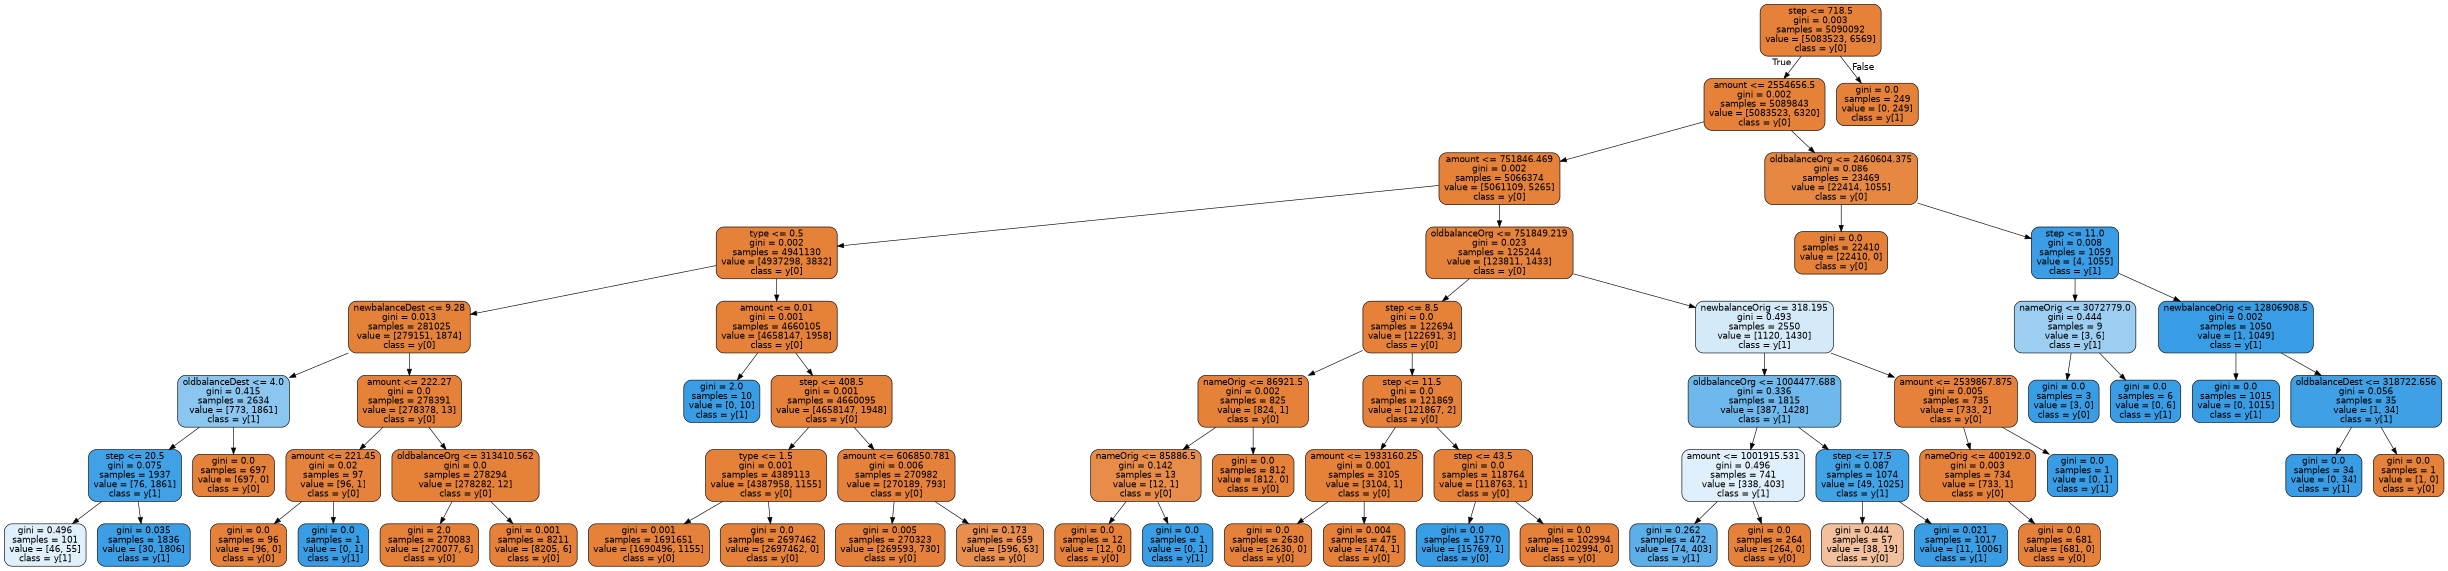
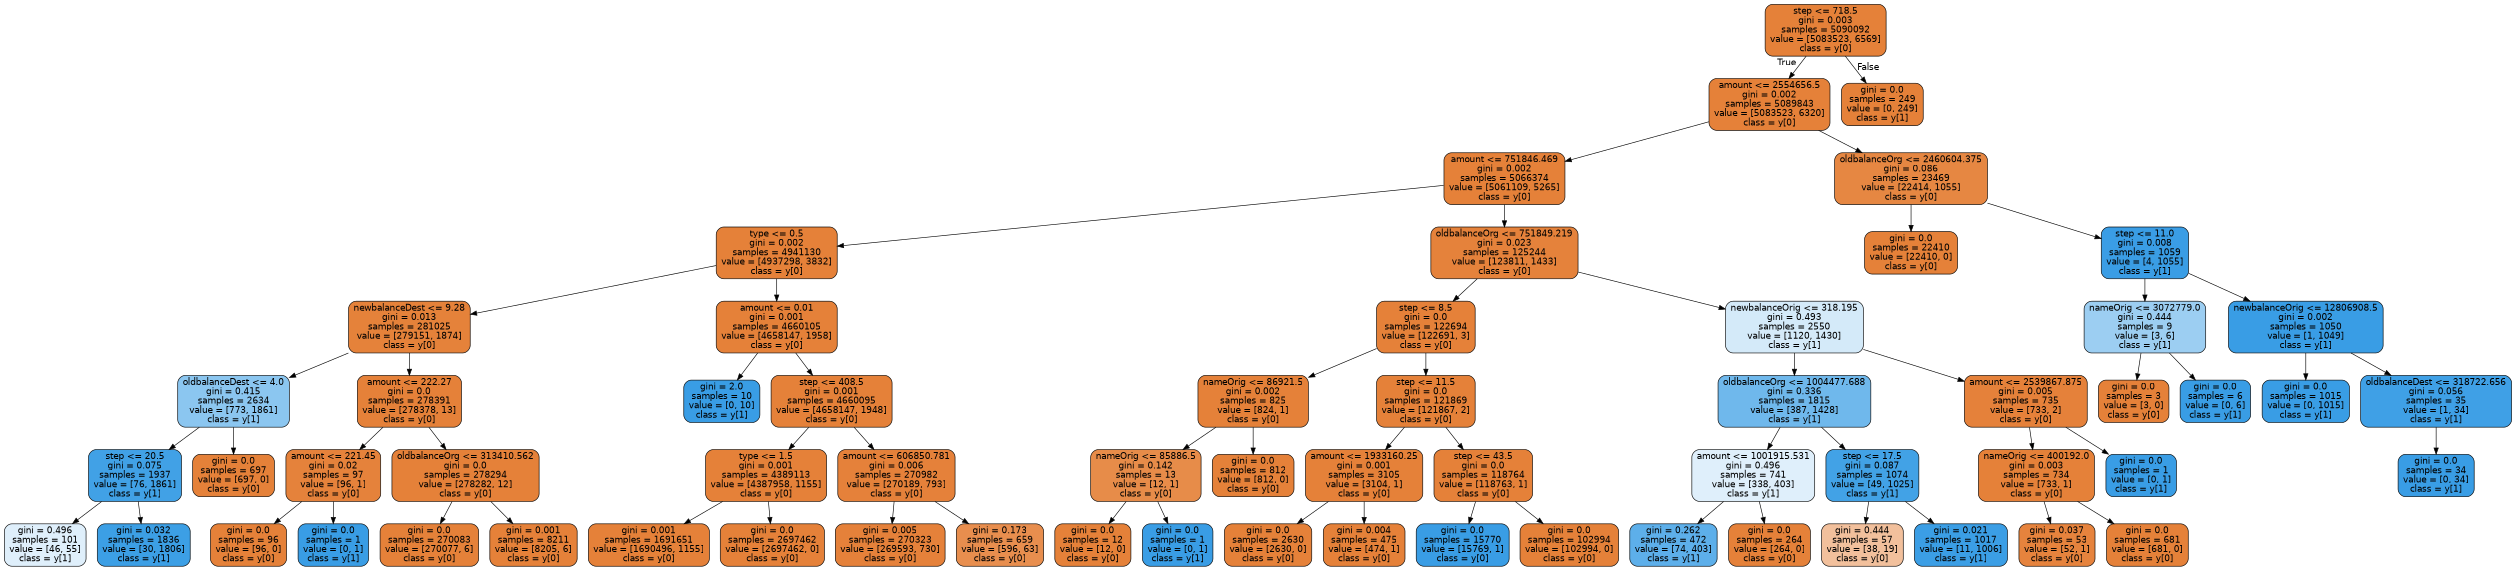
(2064, 401) -> (2134, 401)
(2409, 476) -> none
(144, 545) -> (144, 545)
(429, 545) -> (429, 545)
none -> (2057, 545)
